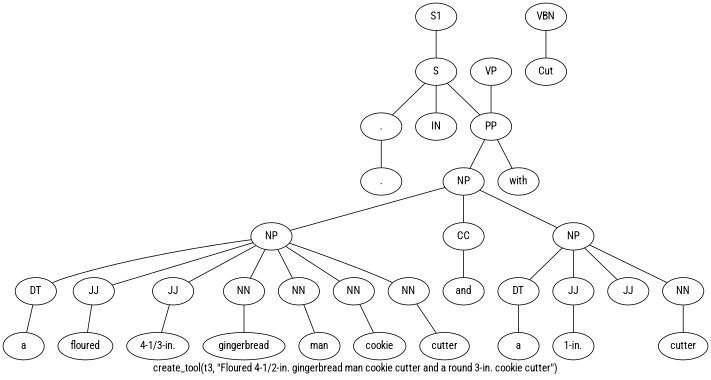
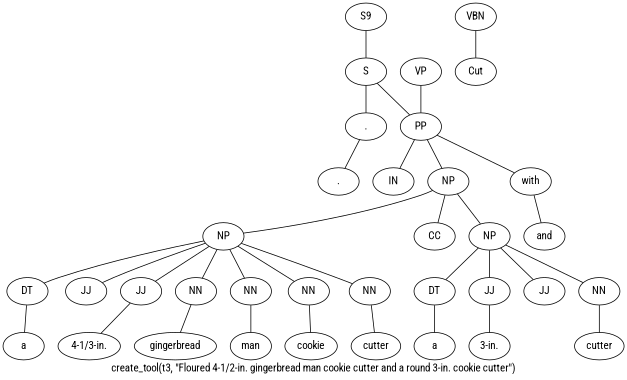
(436, 17) -> (366, 17)
(436, 99) -> (407, 154)
(464, 264) -> (538, 209)
(85, 346) -> none
(573, 346) -> (490, 346)
